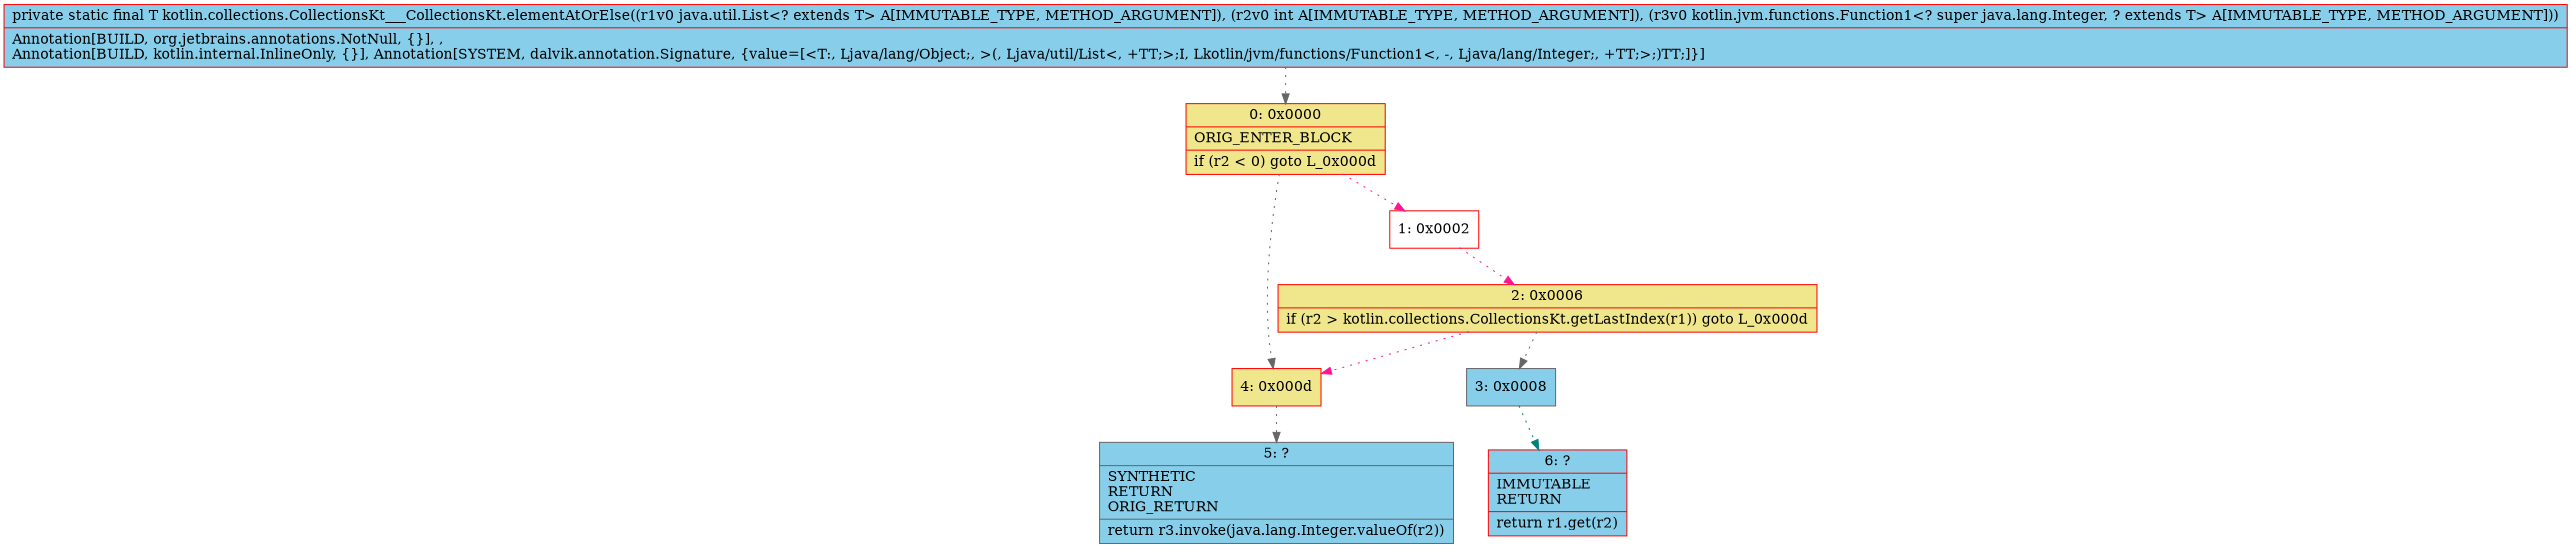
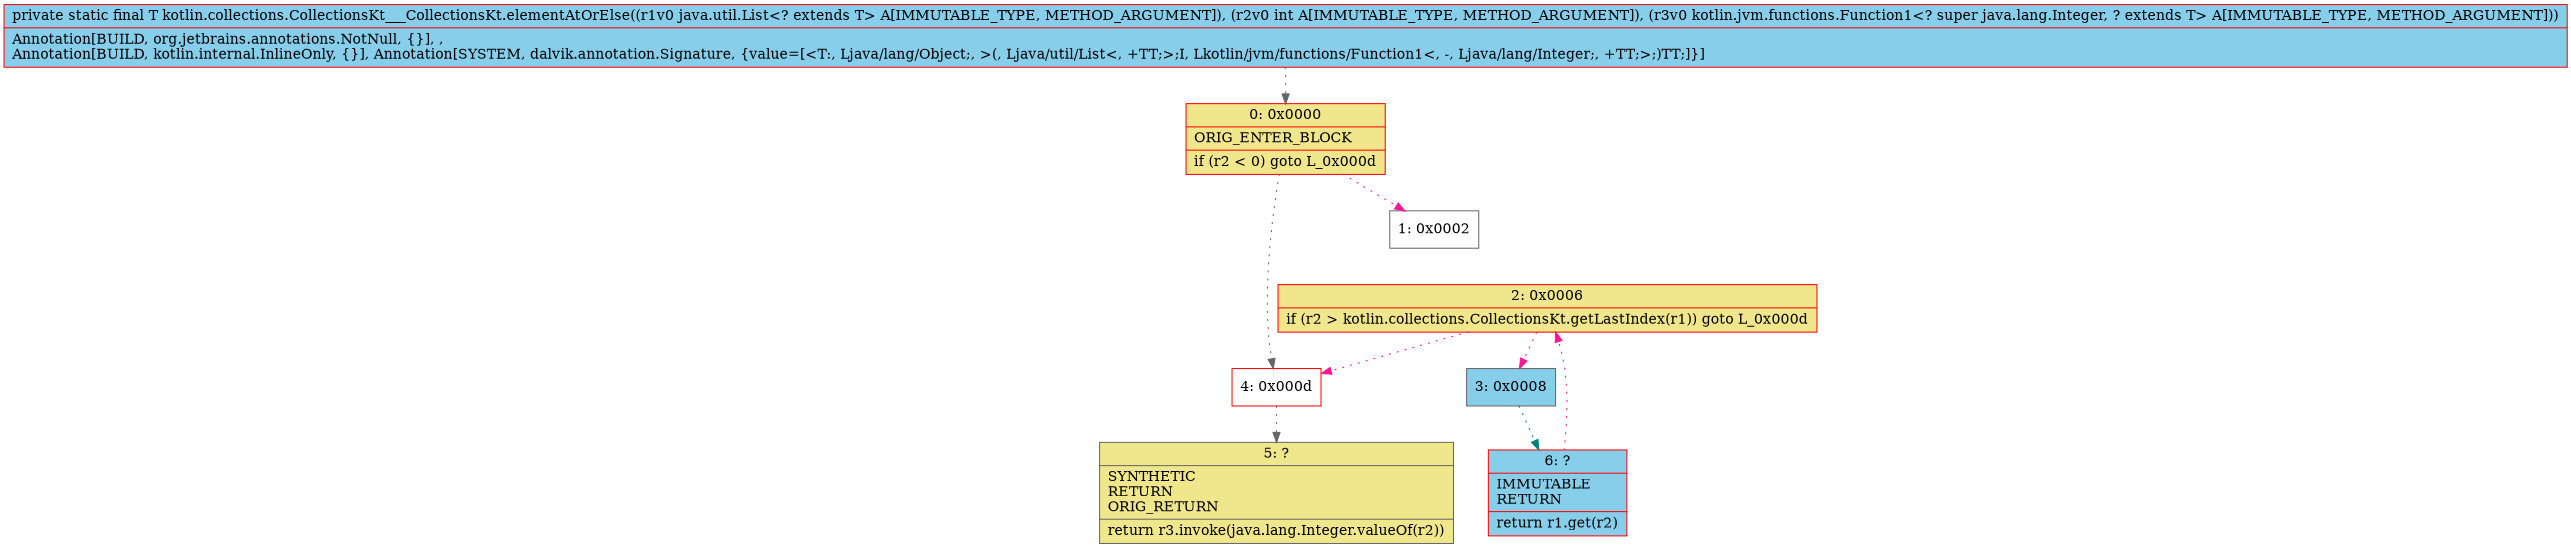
(1434, 230) -> (1434, 230)
(1483, 264) -> (1567, 396)
(1530, 346) -> (1530, 346)
(1277, 387) -> (1277, 387)
(1277, 493) -> (1277, 493)
